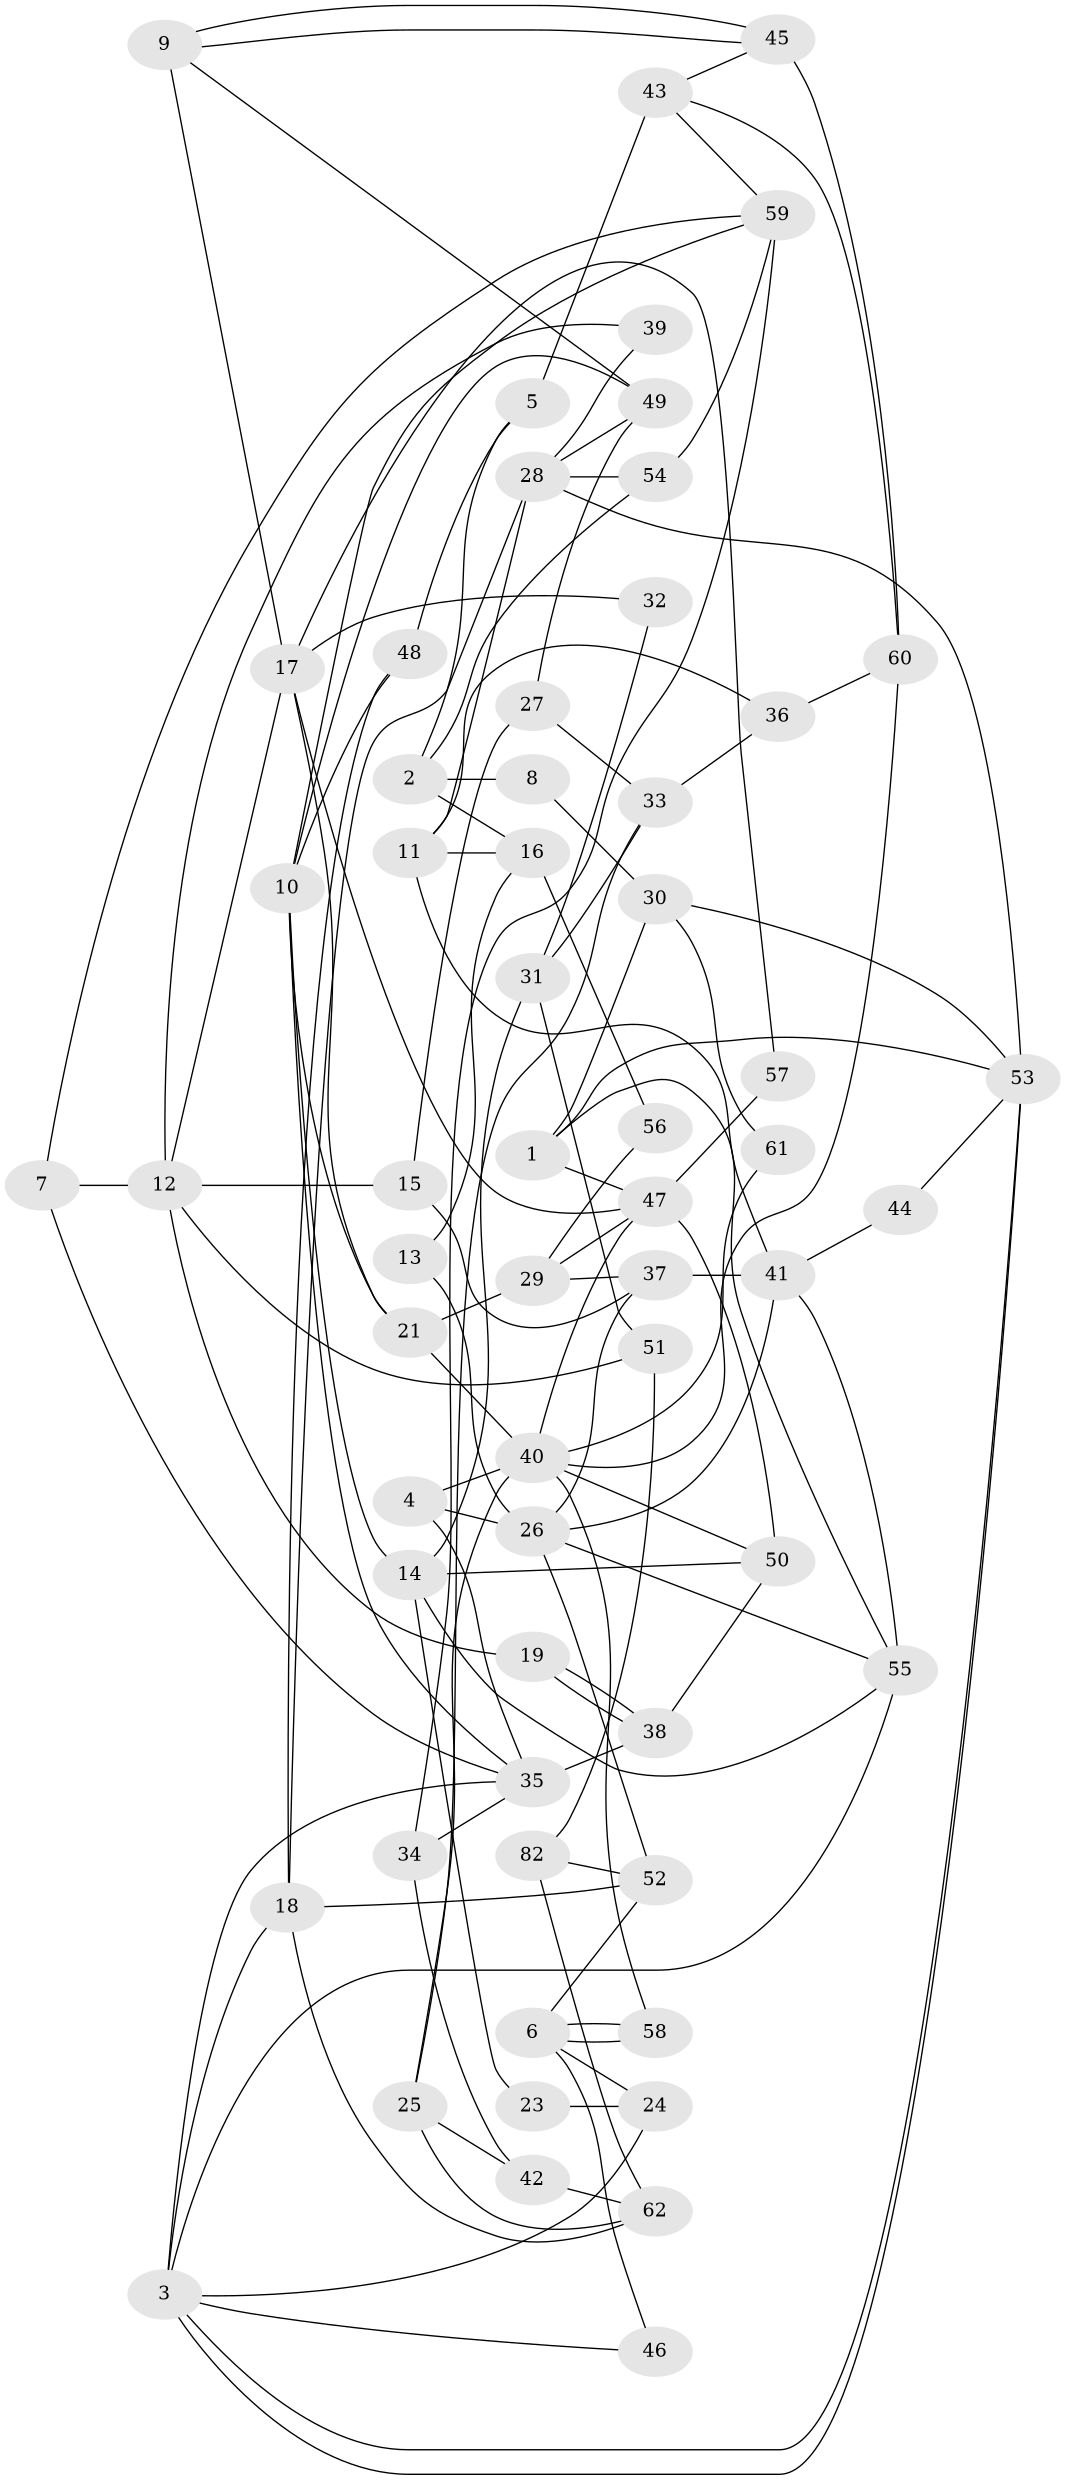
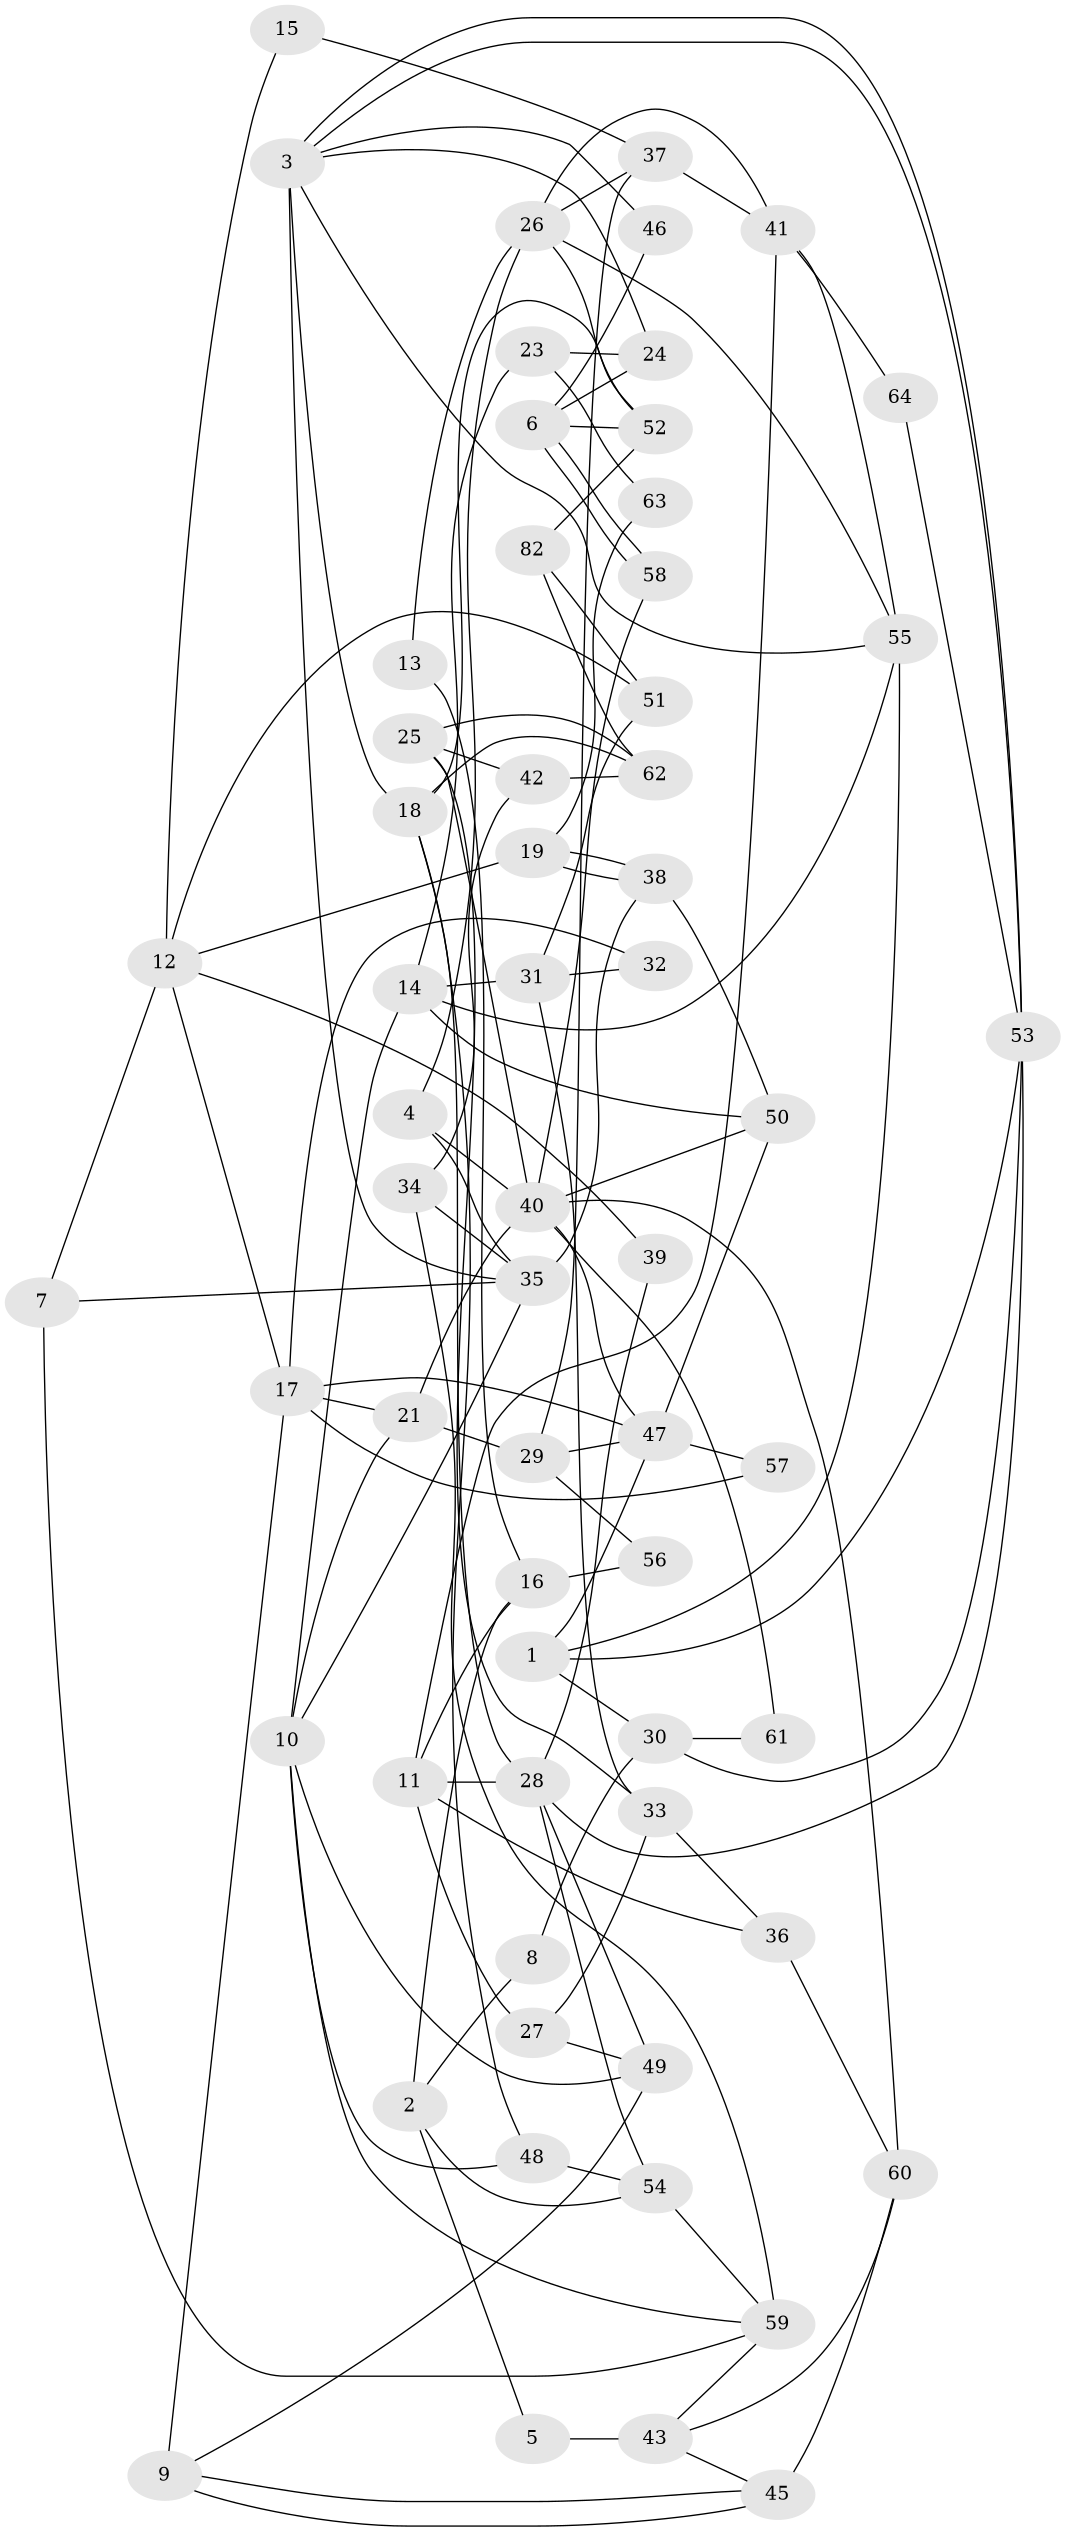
none -> (655, 503)
(454, 522) -> (599, 2174)
(448, 927) -> (454, 1915)
(901, 1210) -> (901, 398)
